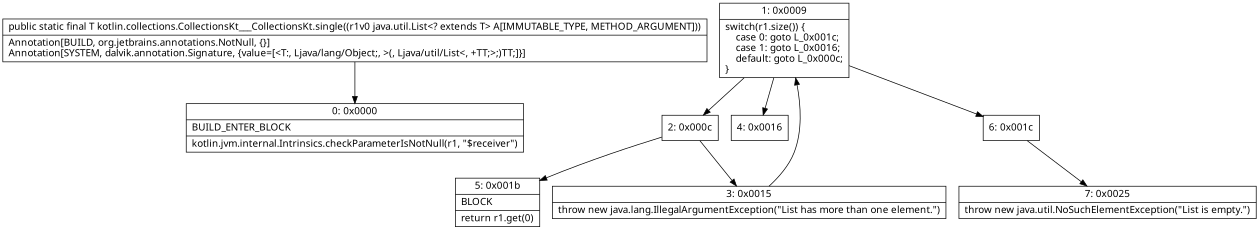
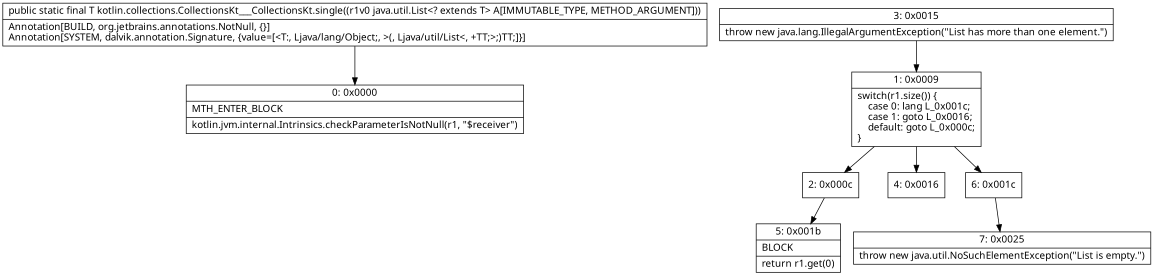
(783, 38) -> (914, 106)
(242, 128) -> (238, 109)
(716, 161) -> none
